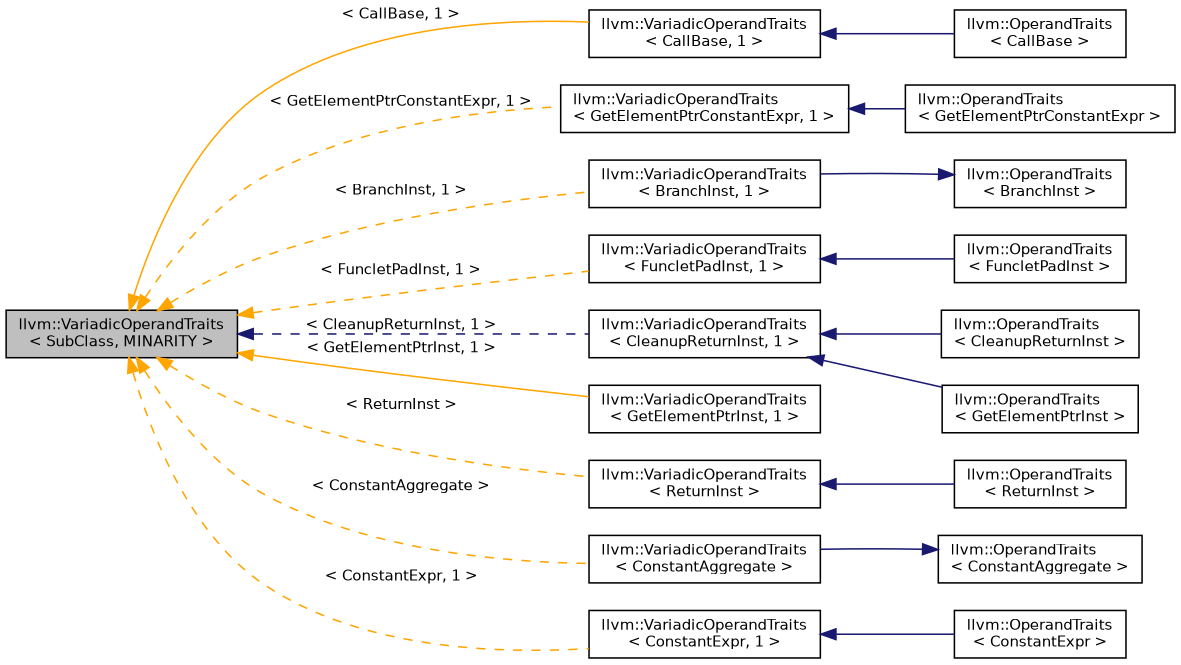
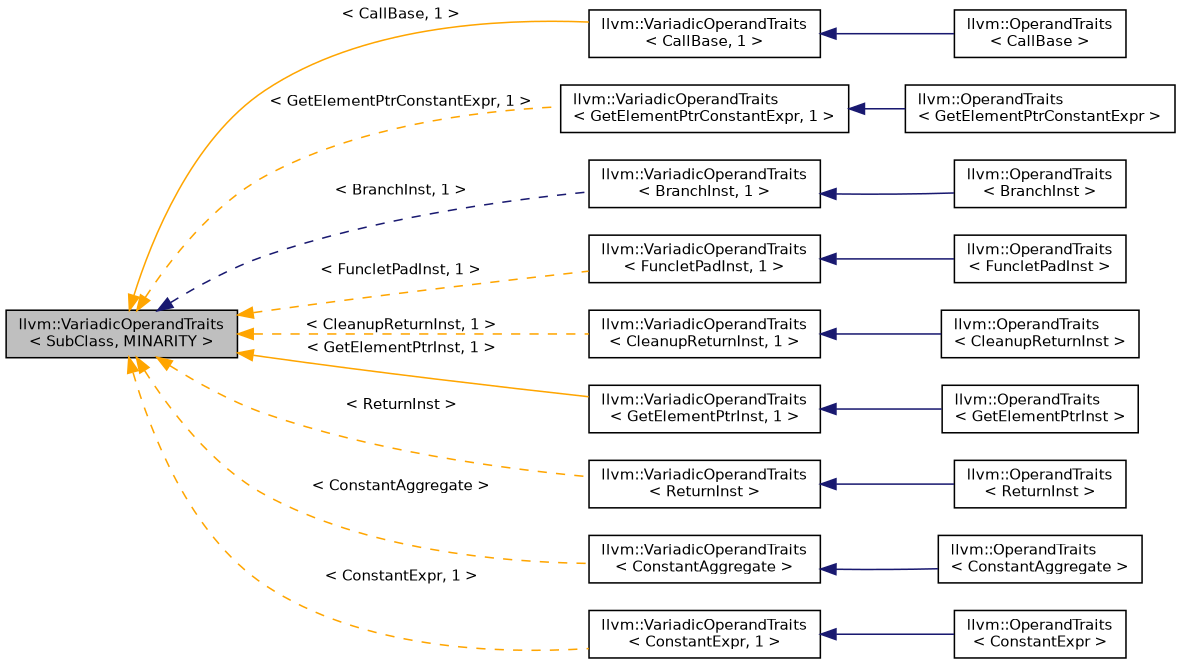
(880, 174) -> (895, 194)
(373, 226) -> (373, 226)
(421, 334) -> (421, 334)
(883, 374) -> (889, 409)
(872, 549) -> (887, 569)
